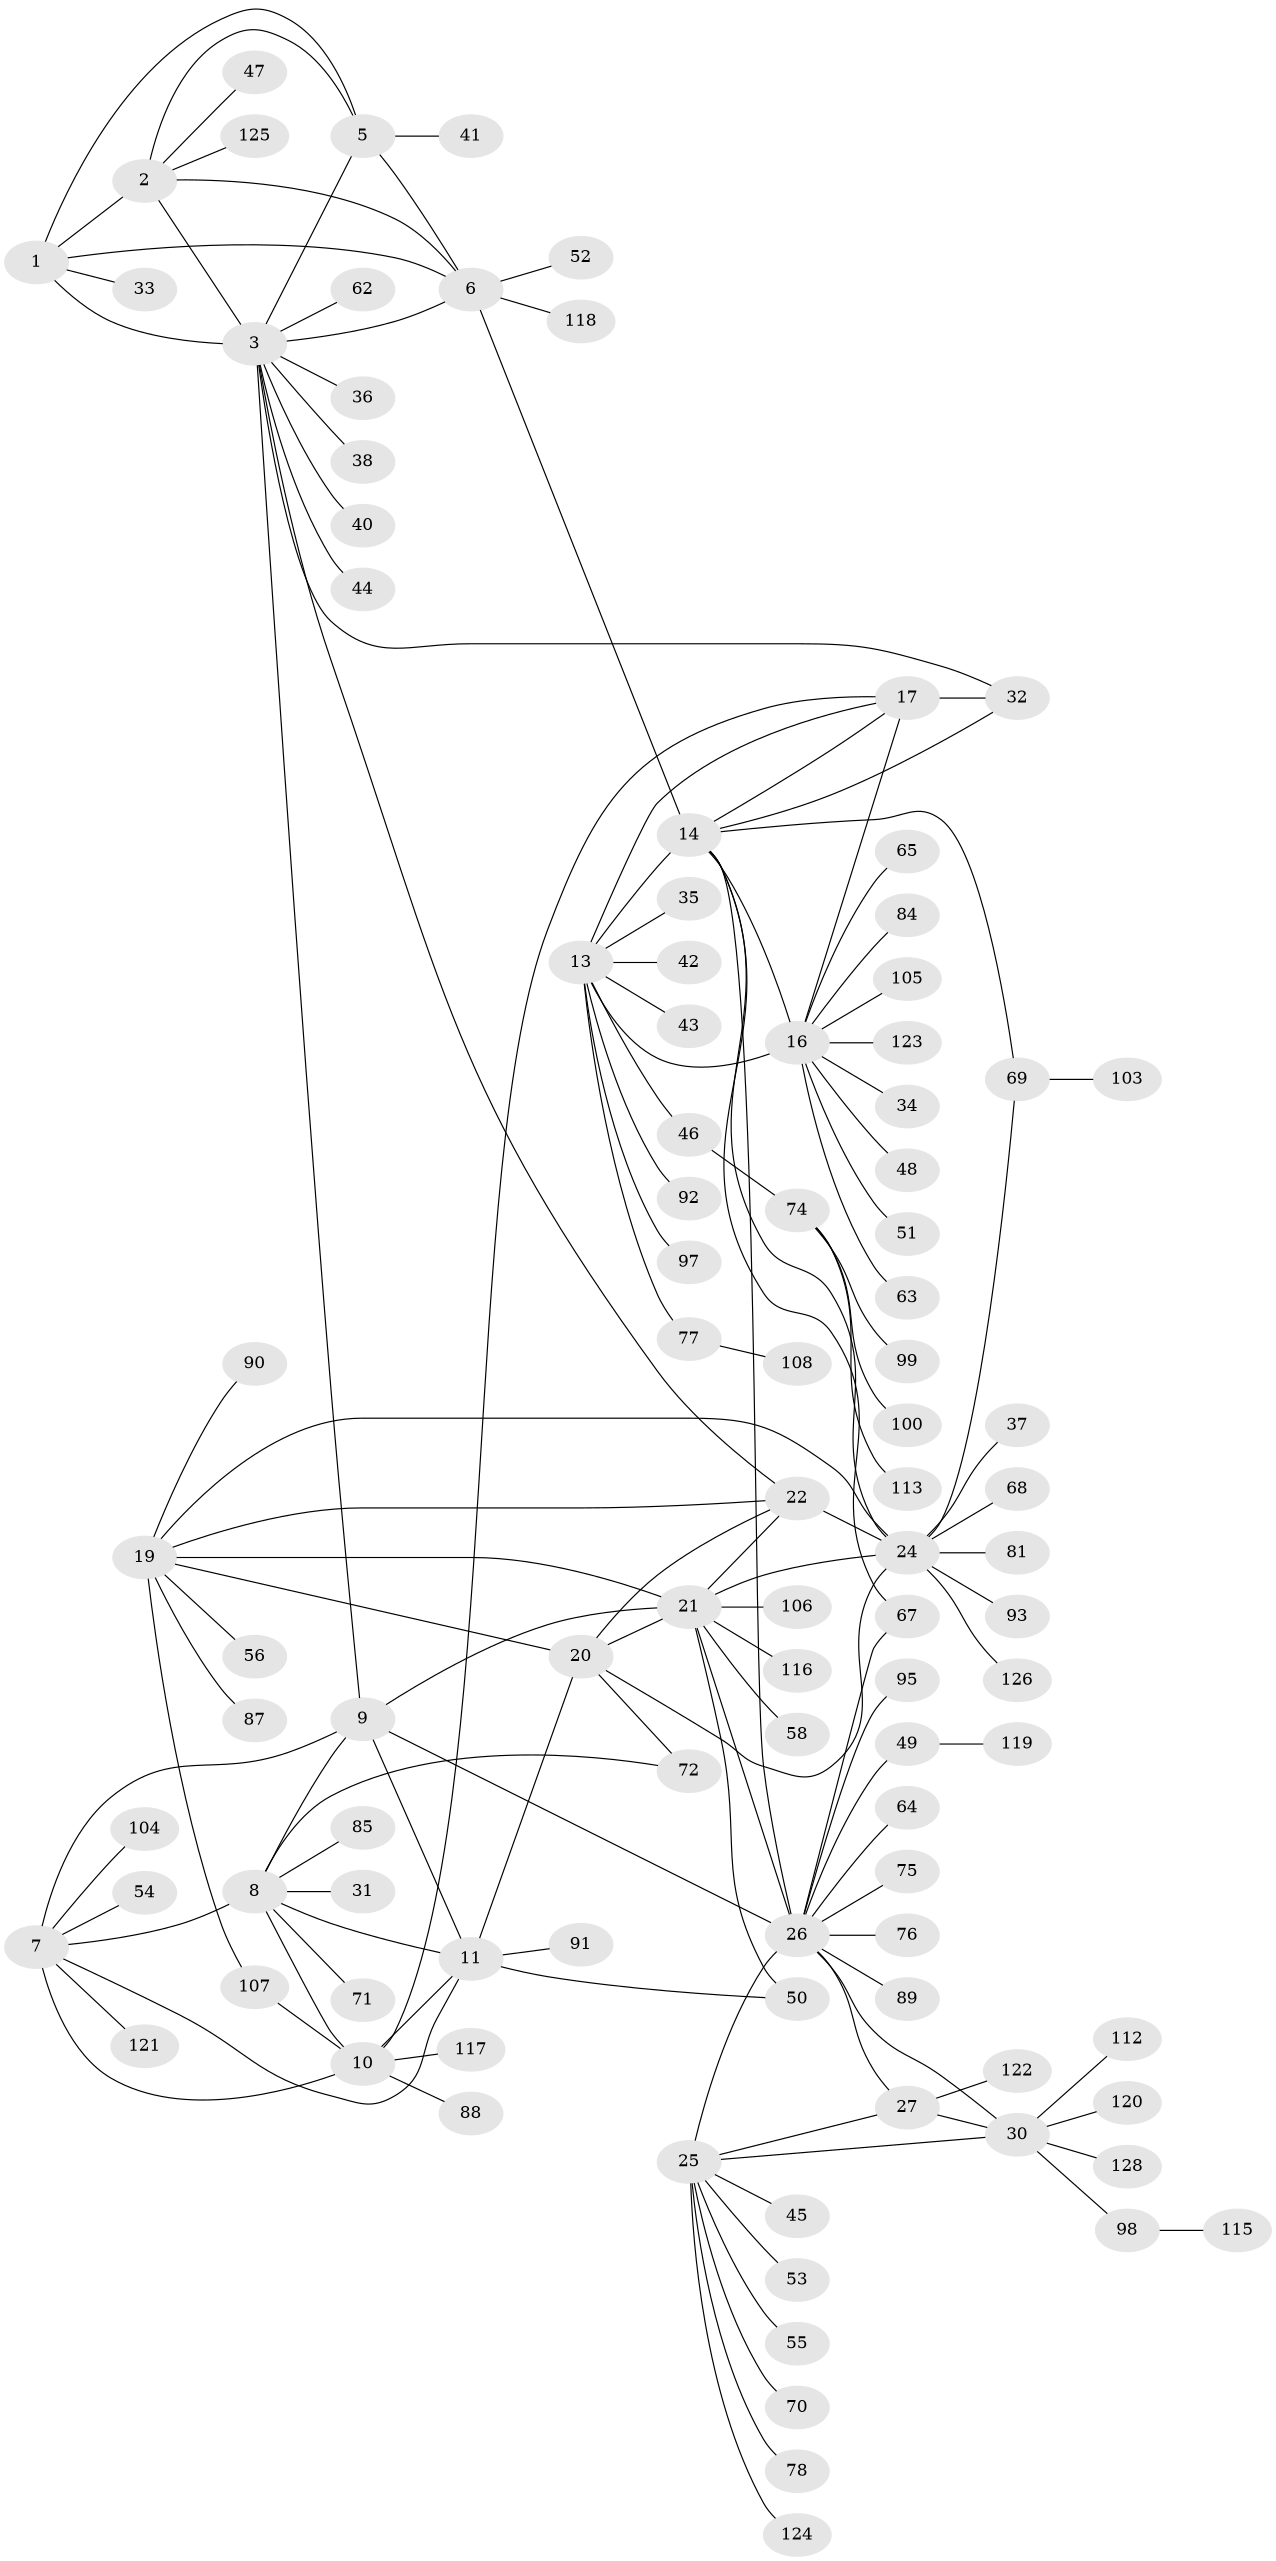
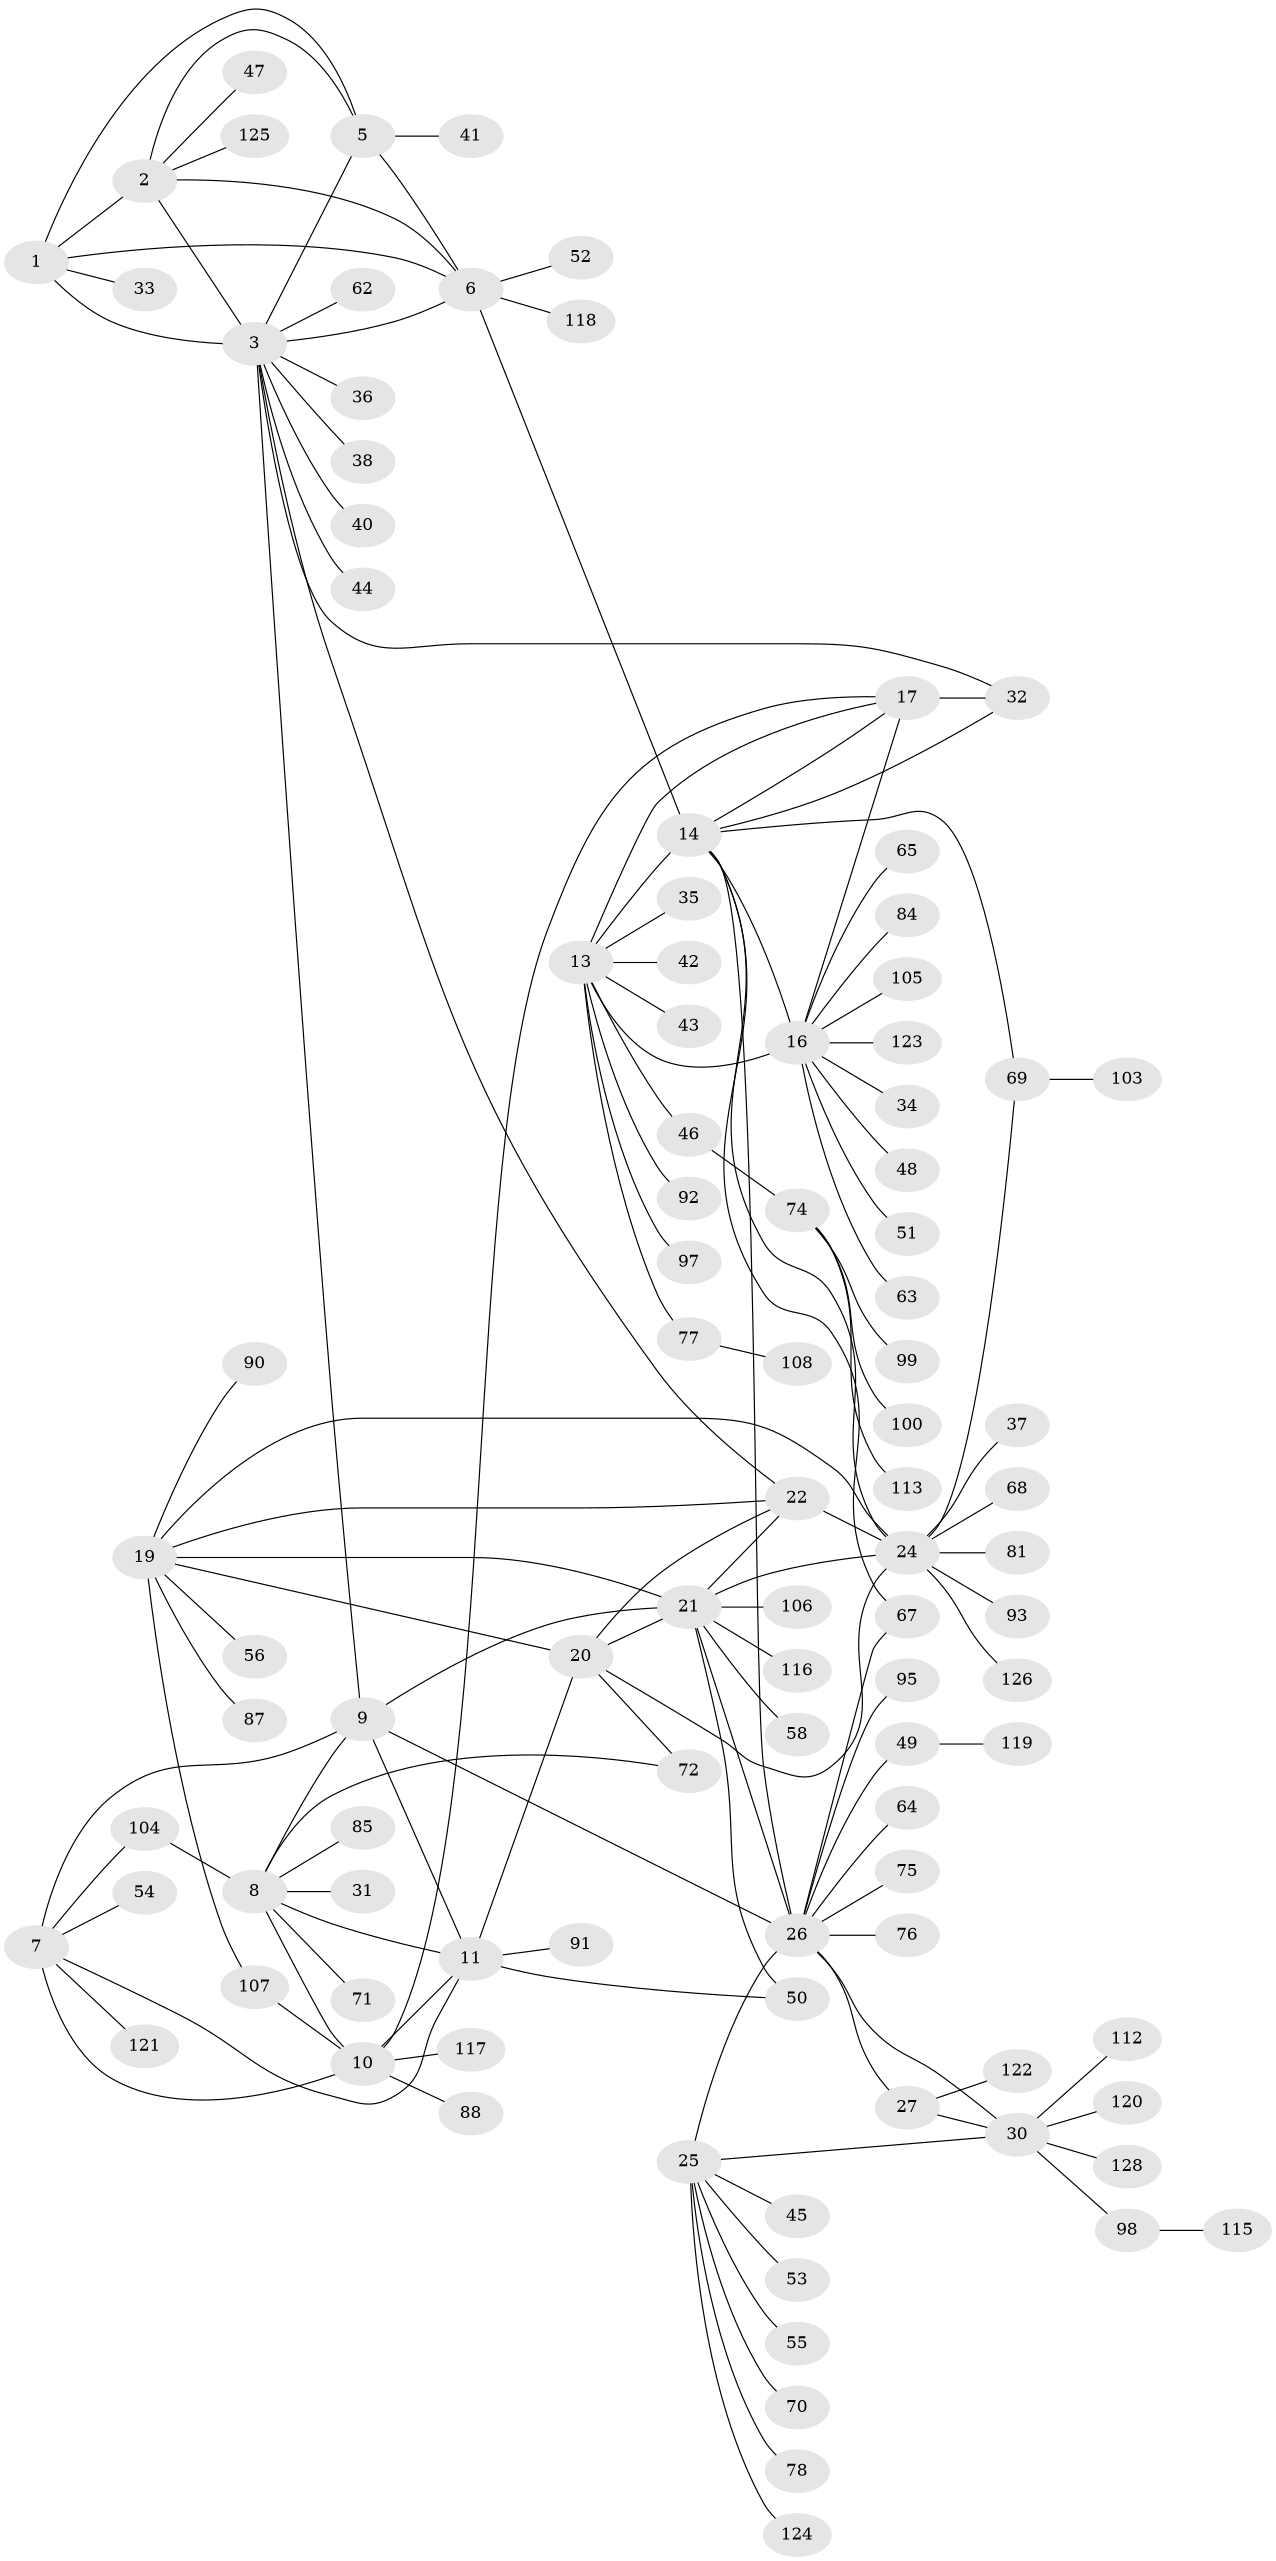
(151, 1932) -> (193, 1856)
(907, 1999) -> none
(798, 2135) -> none
